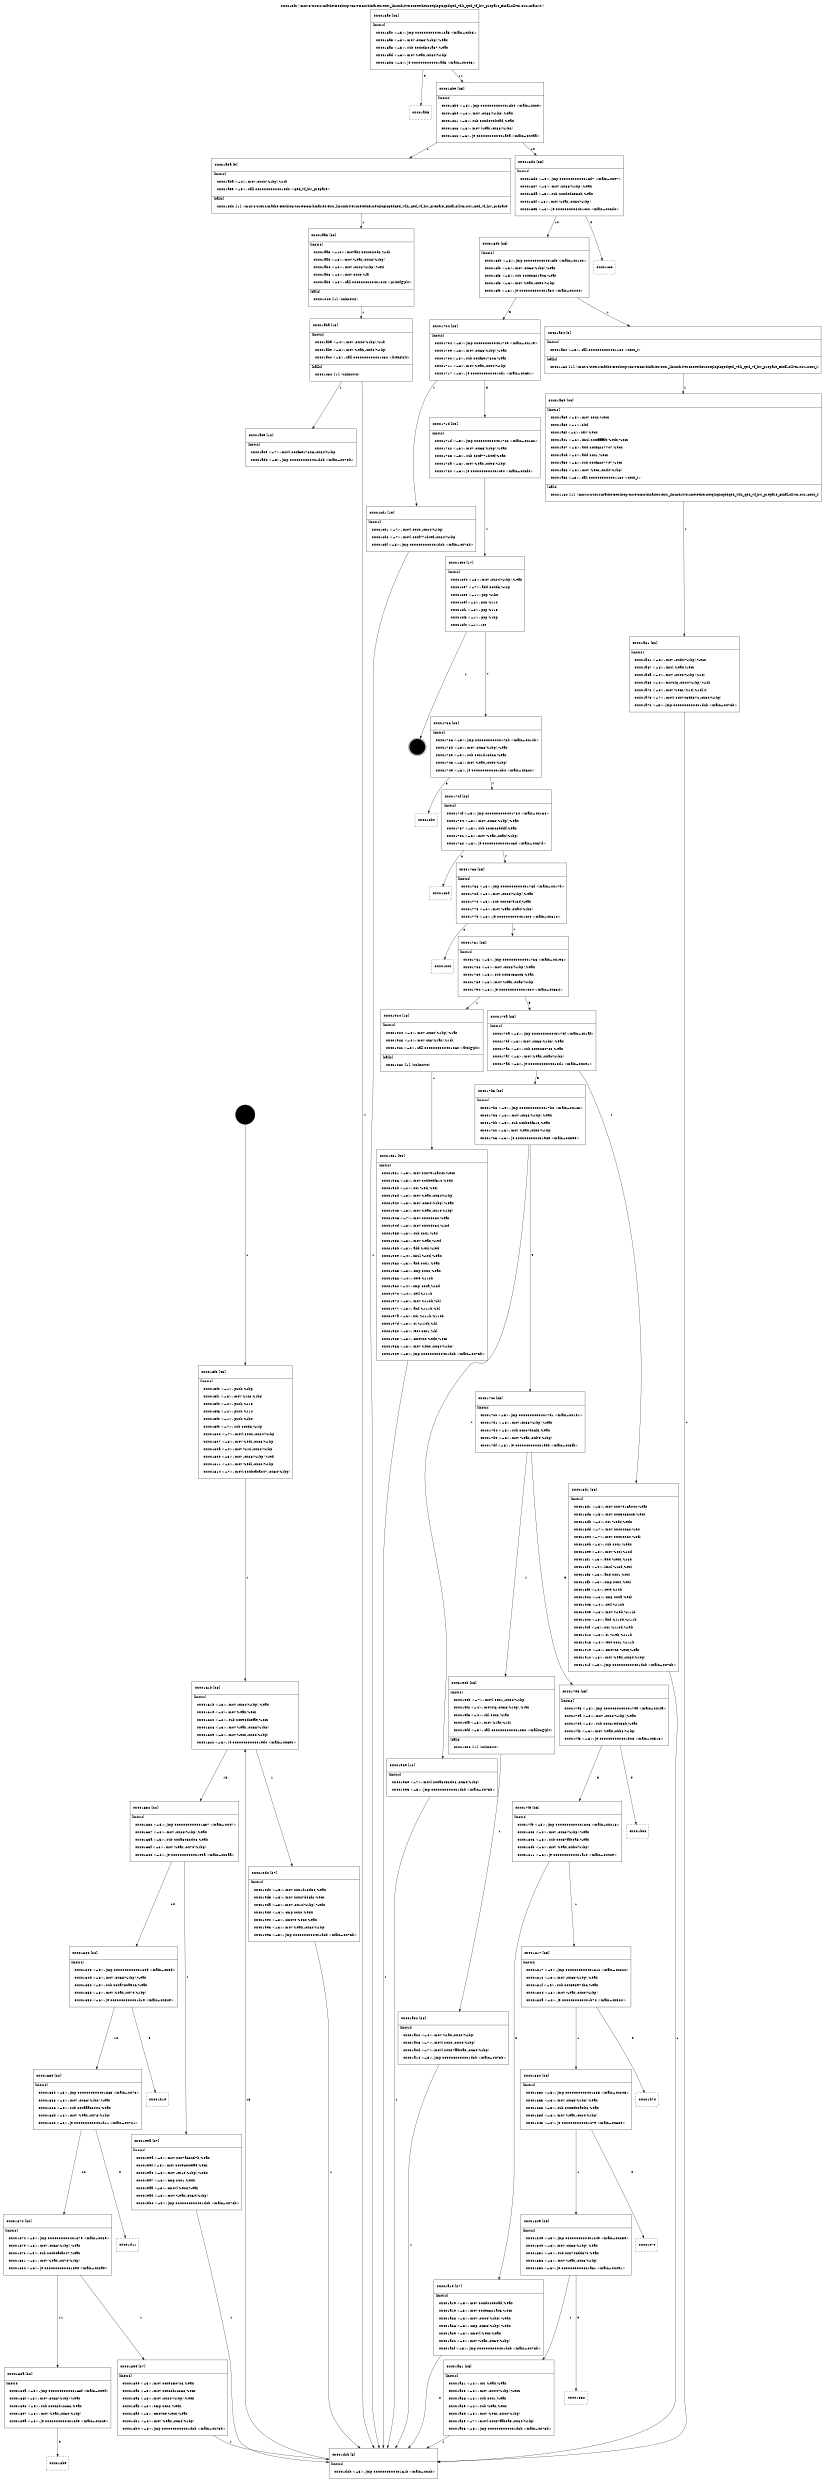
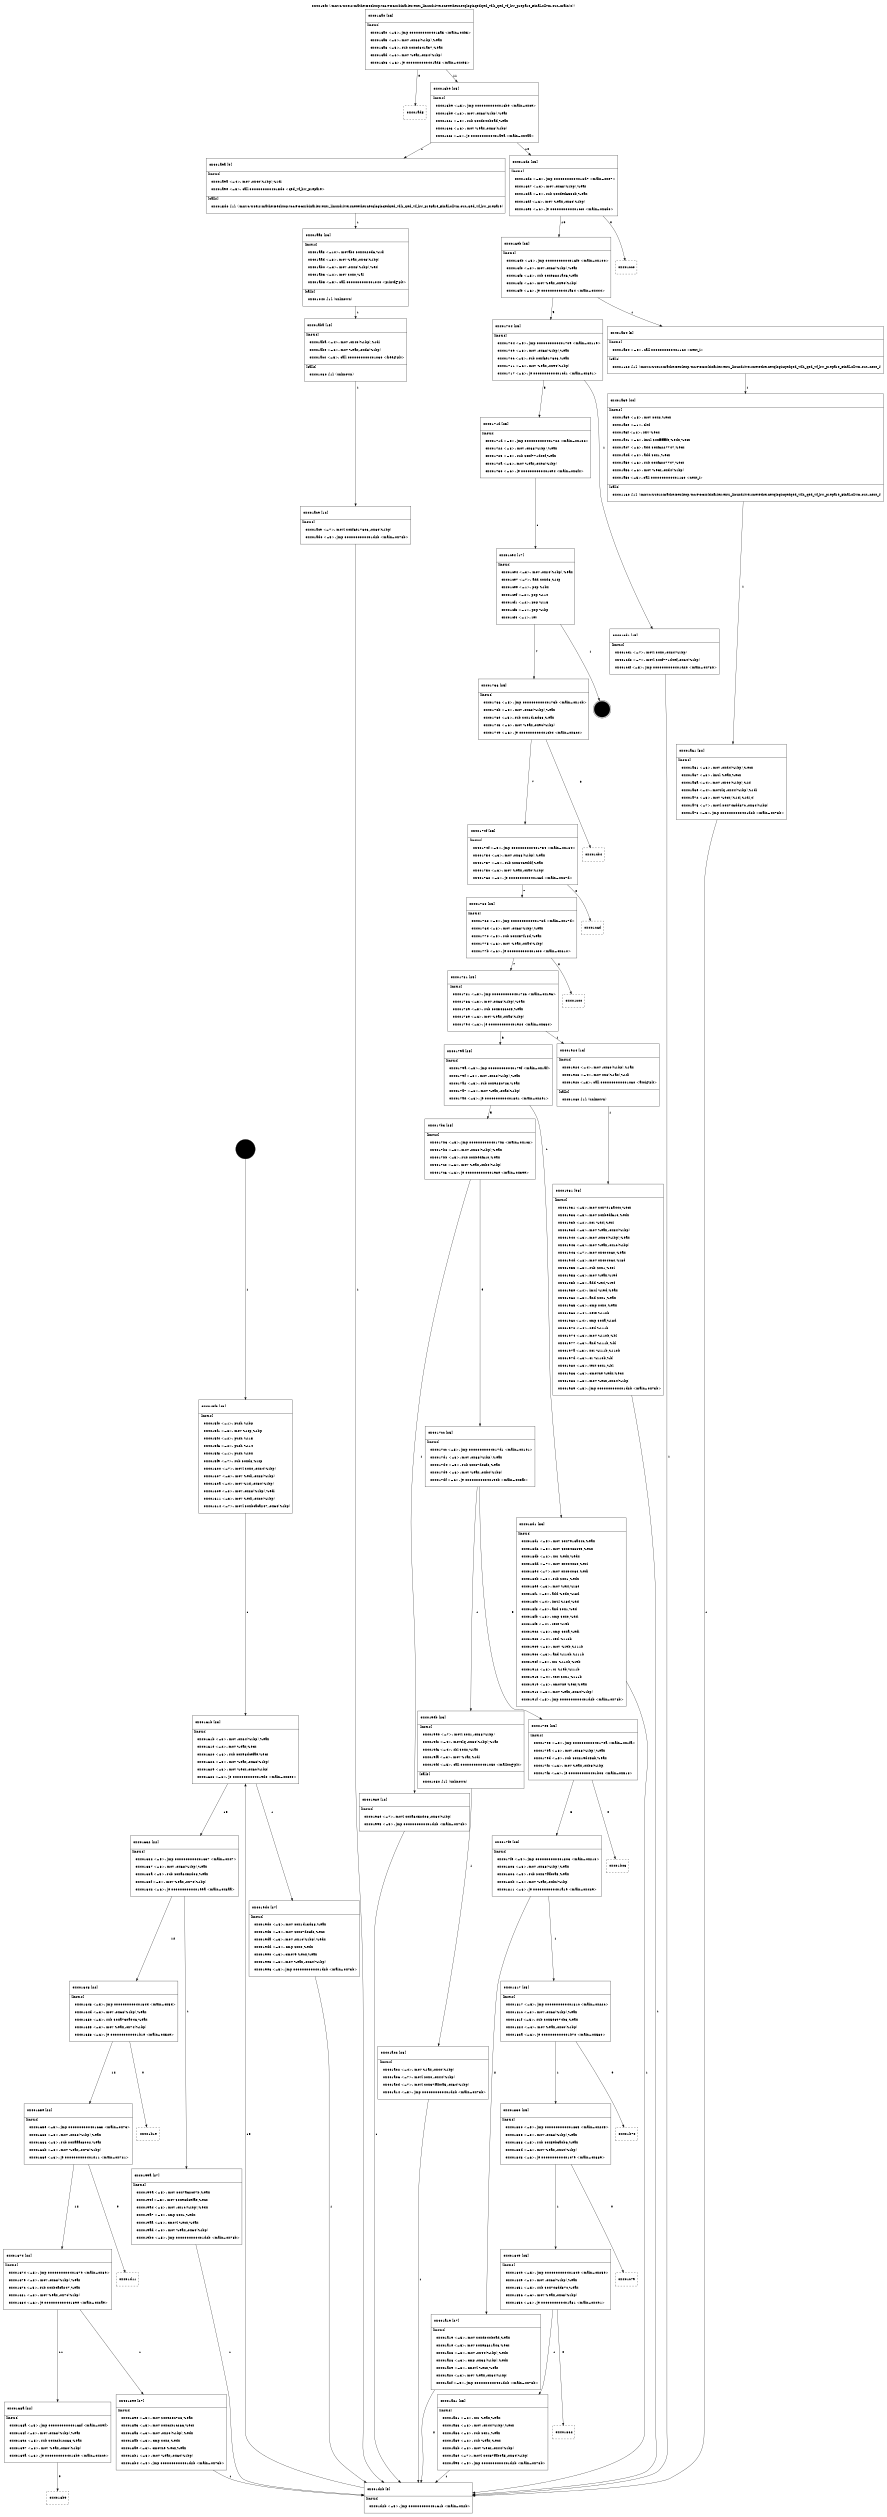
(363, 1414) -> (356, 1516)
